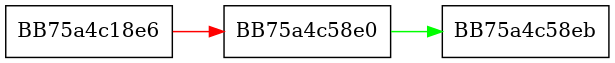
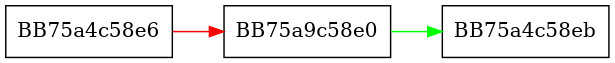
(89, 32) -> (89, 32)
(307, 32) -> (307, 32)
